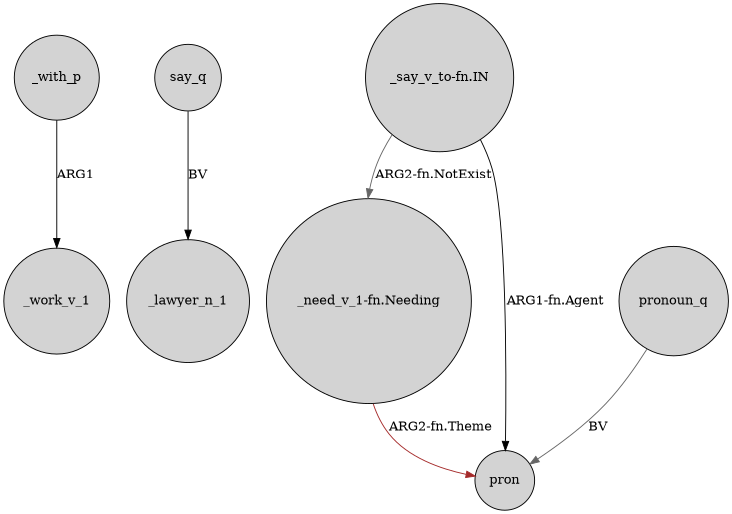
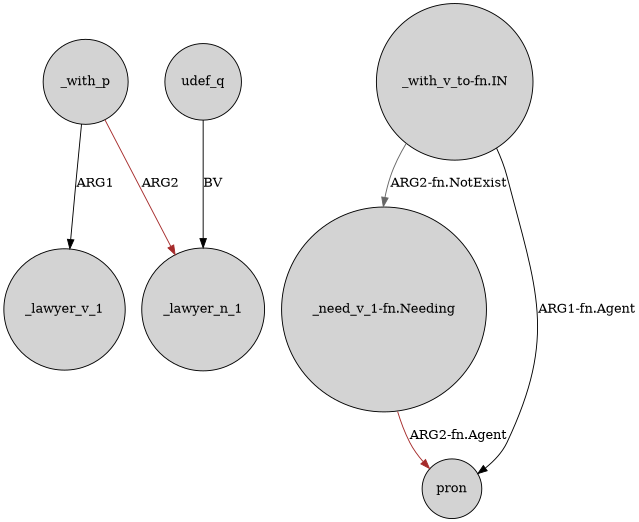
(188, 78) -> (203, 82)
(440, 78) -> (455, 82)
none -> (138, 183)
(57, 301) -> (65, 309)
(674, 301) -> none
(441, 427) -> (458, 435)
